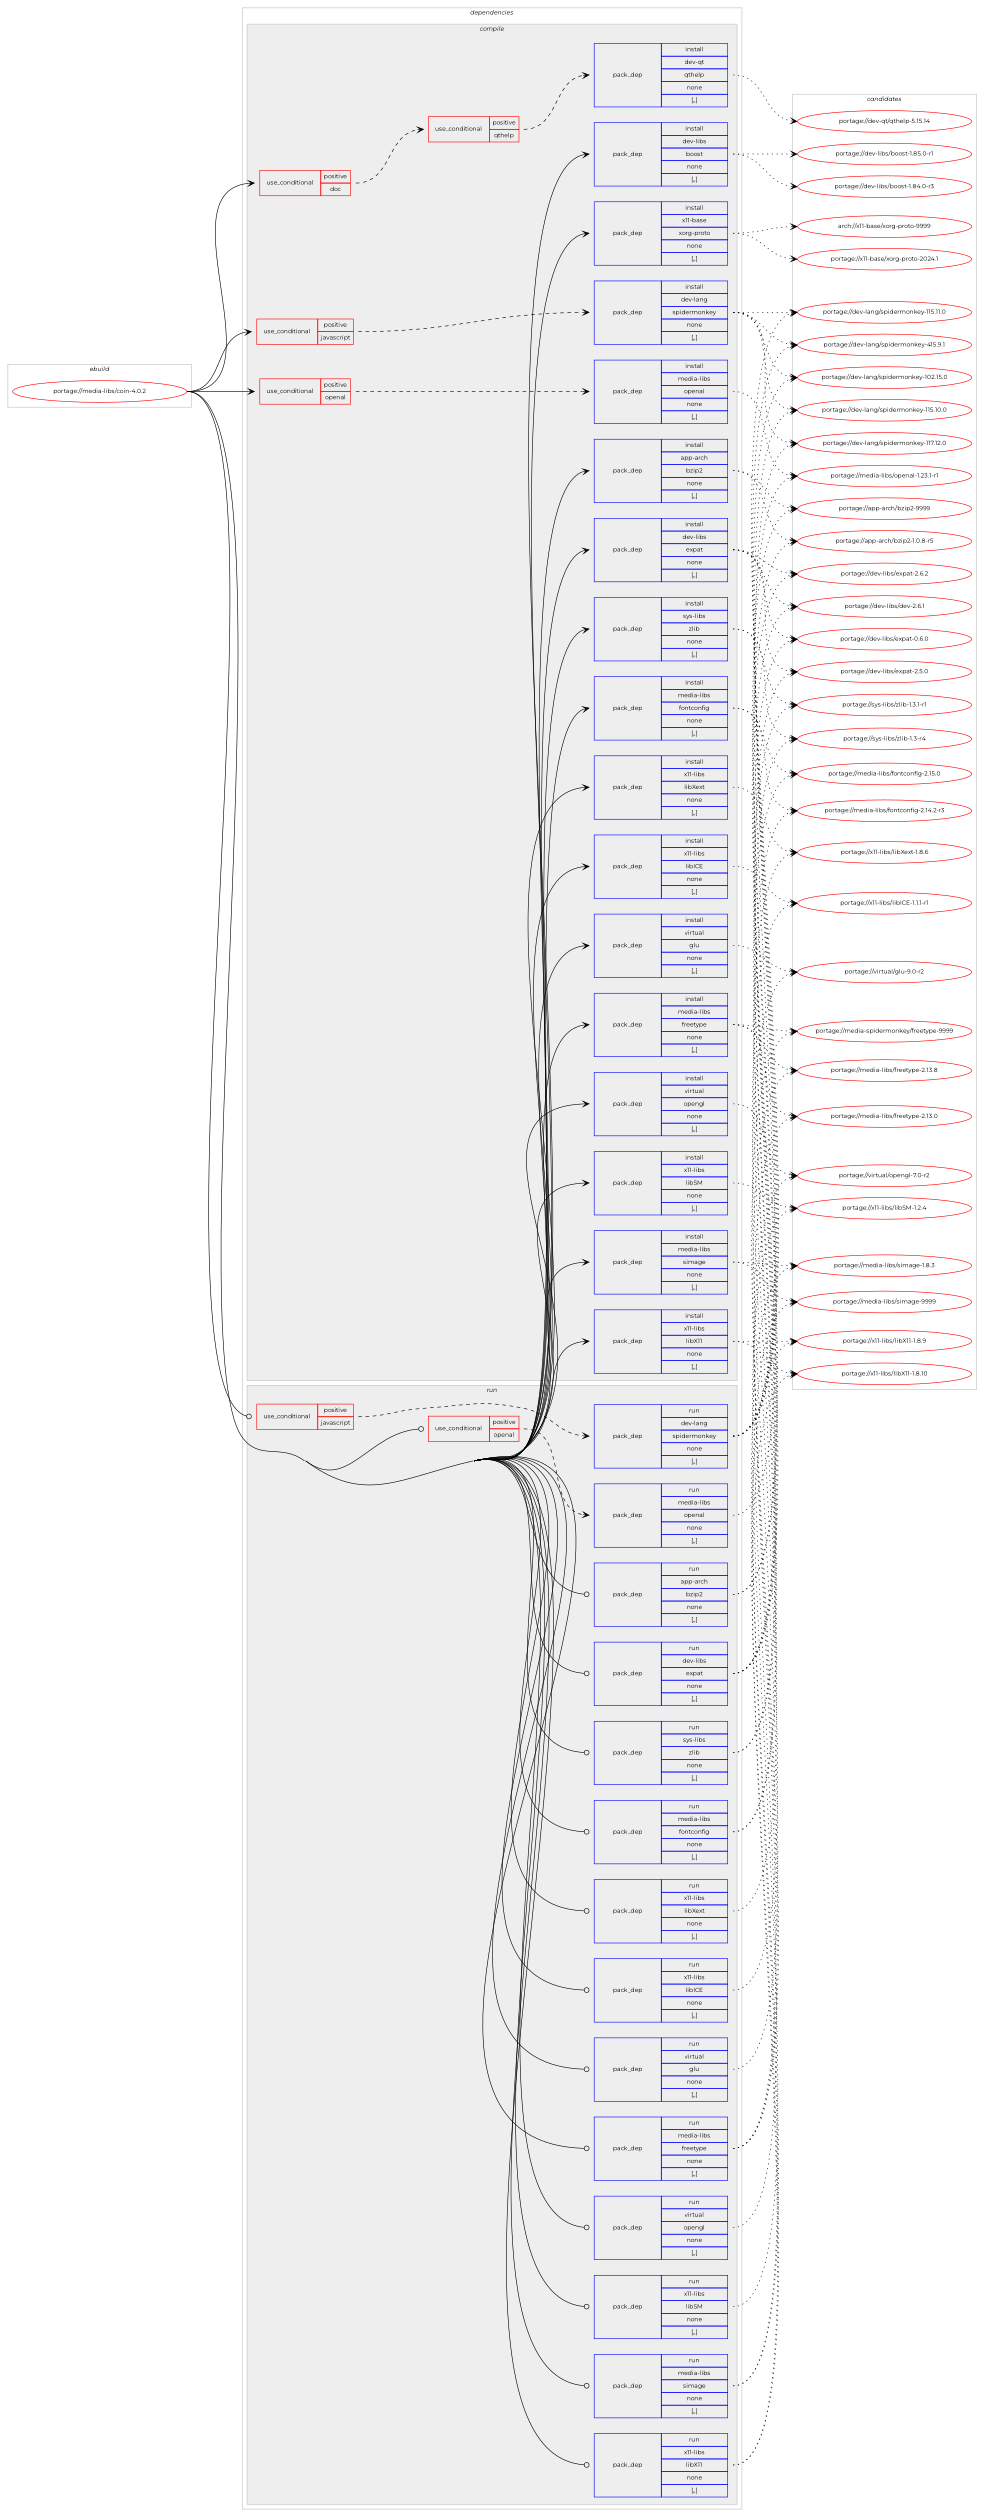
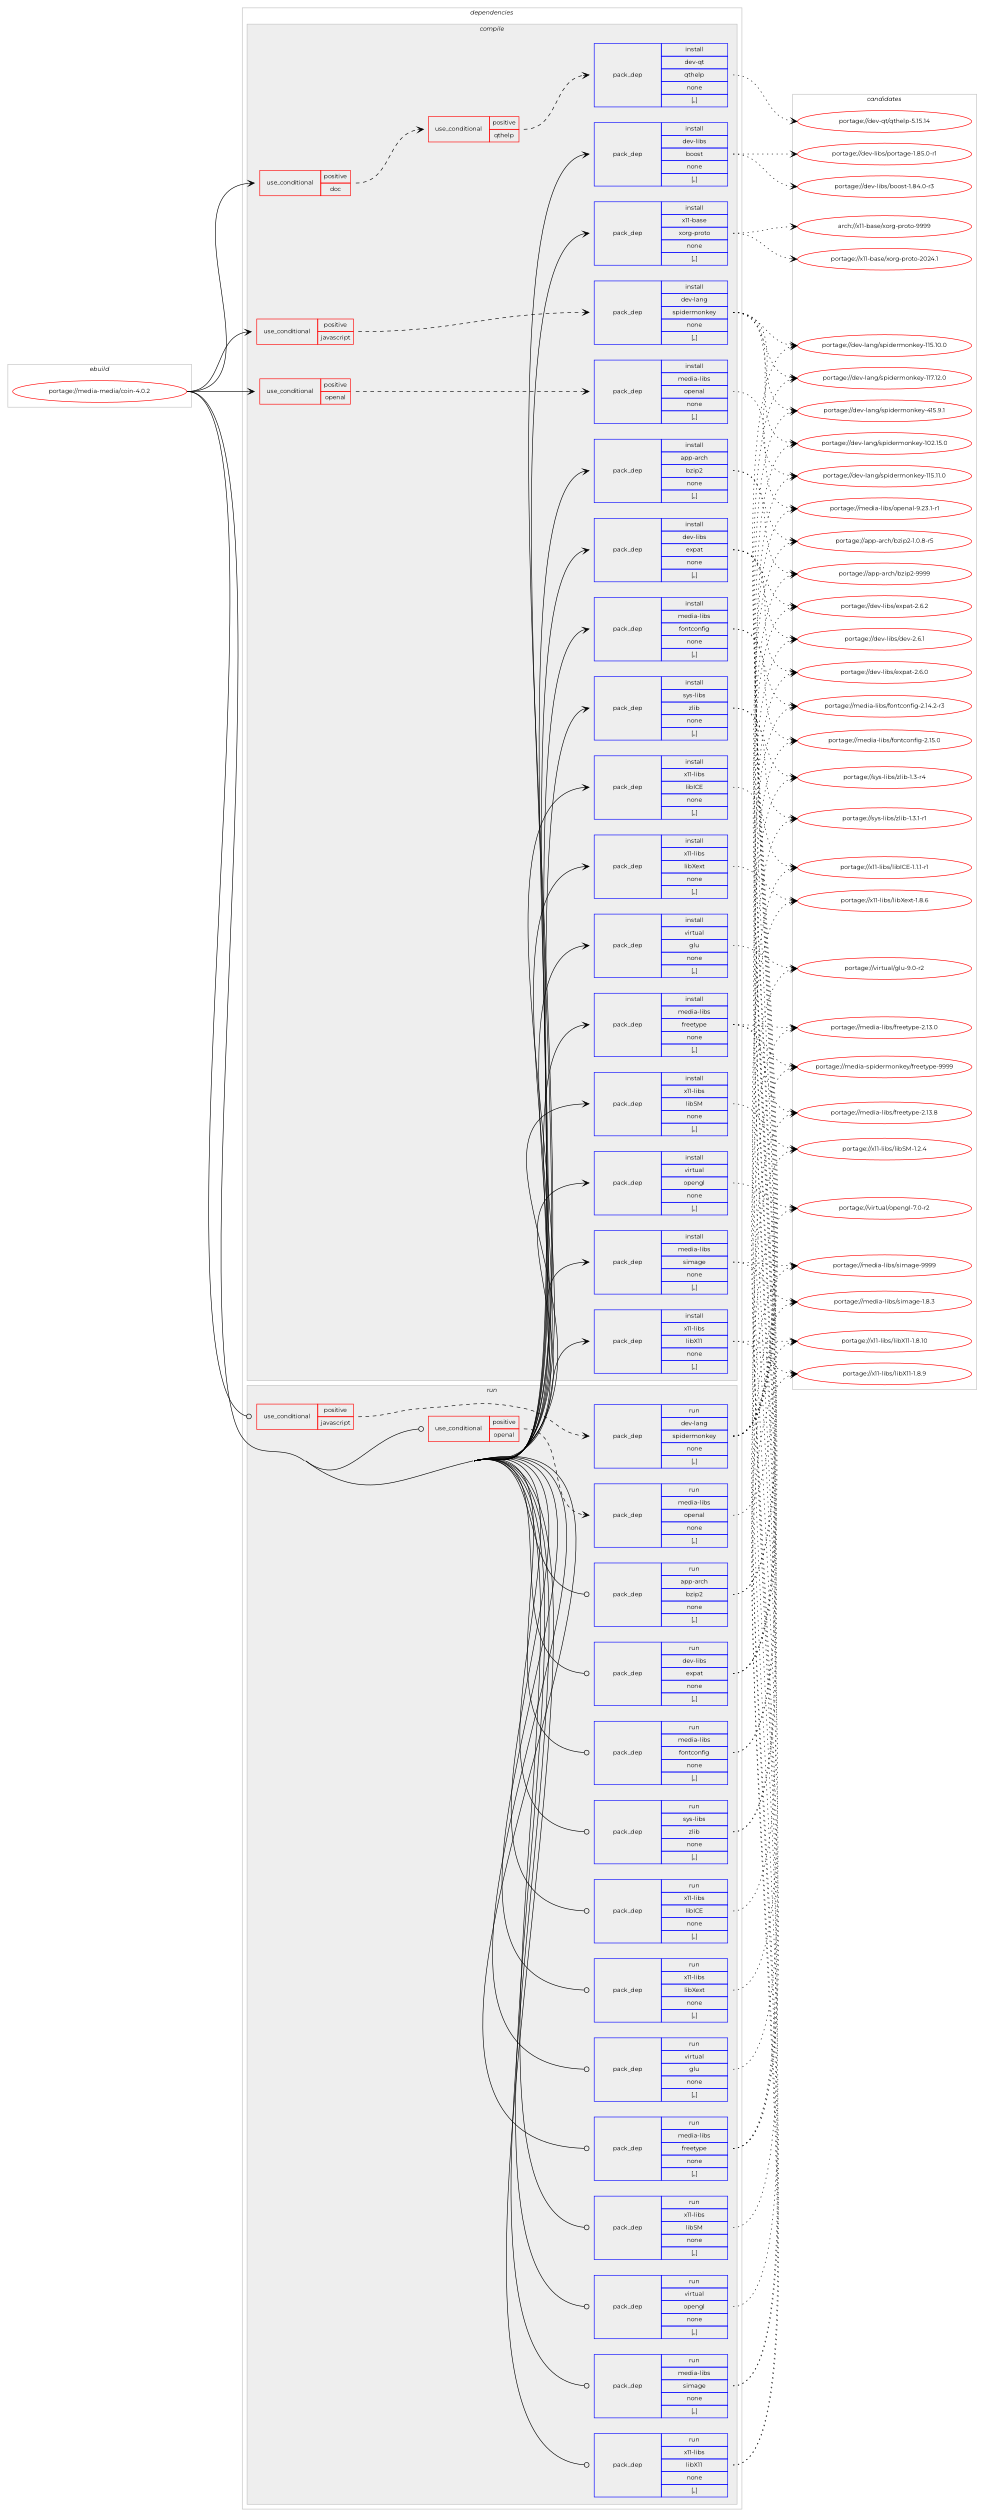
(885, 154) -> (885, 154)
(100, 392) -> (100, 392)
(885, 476) -> (885, 509)
(885, 639) -> (885, 672)
(885, 672) -> none
